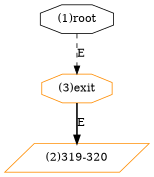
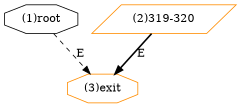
(77, 119) -> (136, 51)
